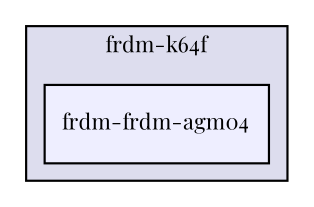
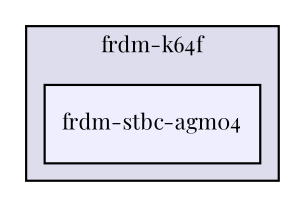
(157, 124) -> (152, 124)
